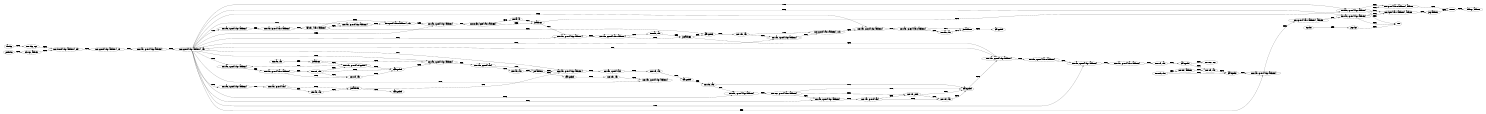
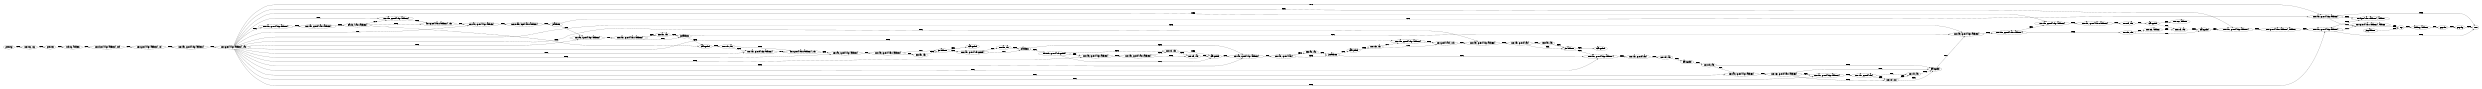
(1452, 10) -> (2401, 27)
(1421, 12) -> none
(516, 19) -> none
none -> (2434, 27)
none -> (2073, 33)
none -> (1445, 43)
(9, 47) -> (9, 47)
(45, 48) -> (41, 47)
none -> (973, 52)
(1210, 62) -> (2180, 22)
(333, 69) -> (1116, 52)
(913, 94) -> (1891, 80)
